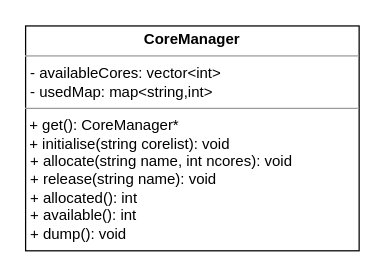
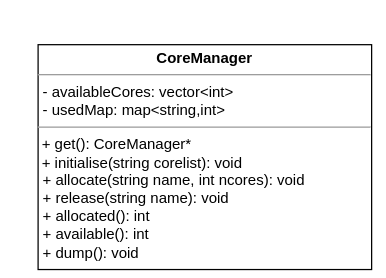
(193, 138) -> (205, 157)
